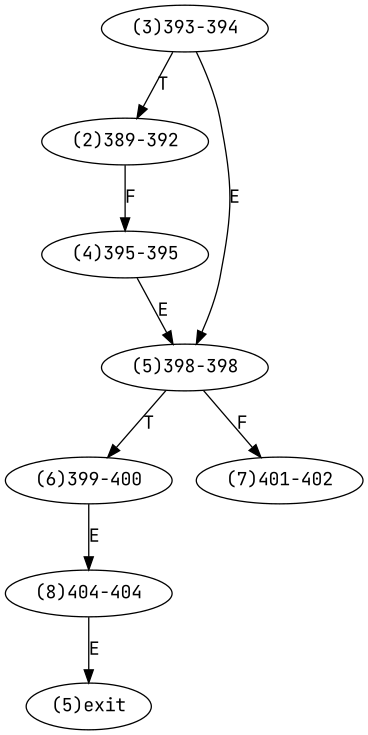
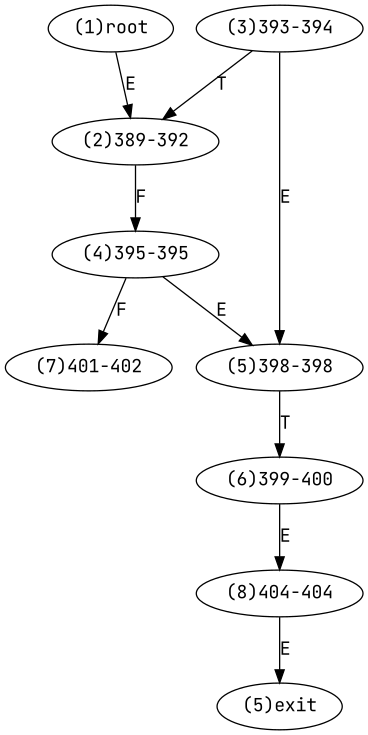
none -> (111, 29)
(228, 419) -> (115, 305)
